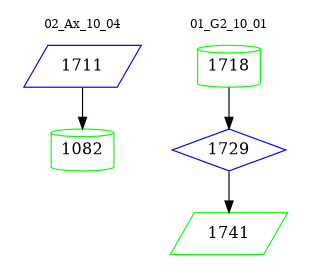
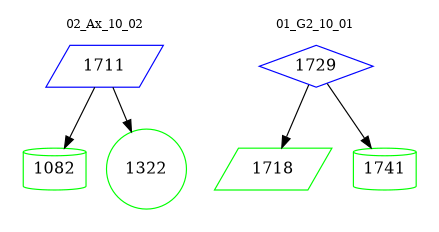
(83, 25) -> (105, 25)
(229, 66) -> (273, 169)
(229, 102) -> (298, 111)
none -> (146, 169)
(229, 234) -> (385, 169)
